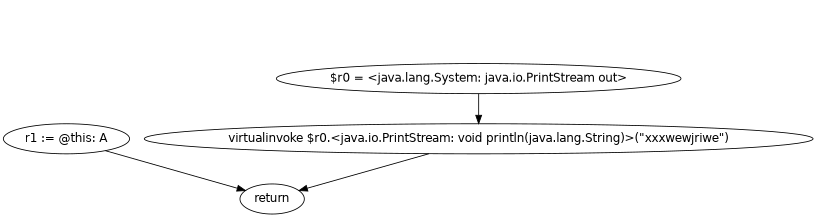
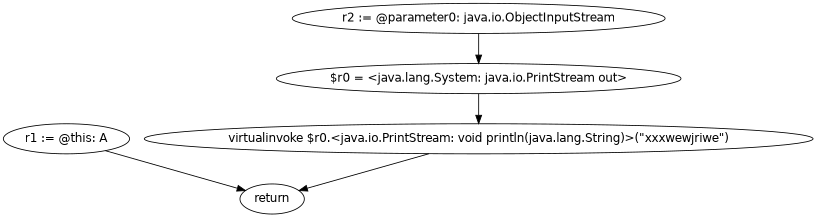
none -> (479, 18)
